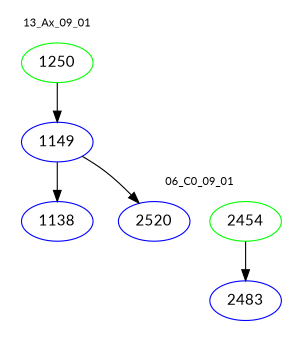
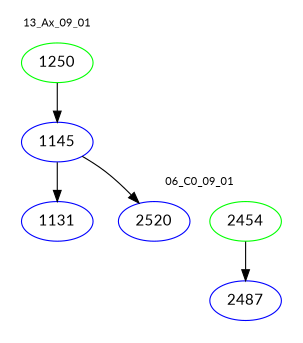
(57, 142) -> (57, 142)
(57, 221) -> (57, 221)
(246, 301) -> (246, 301)
